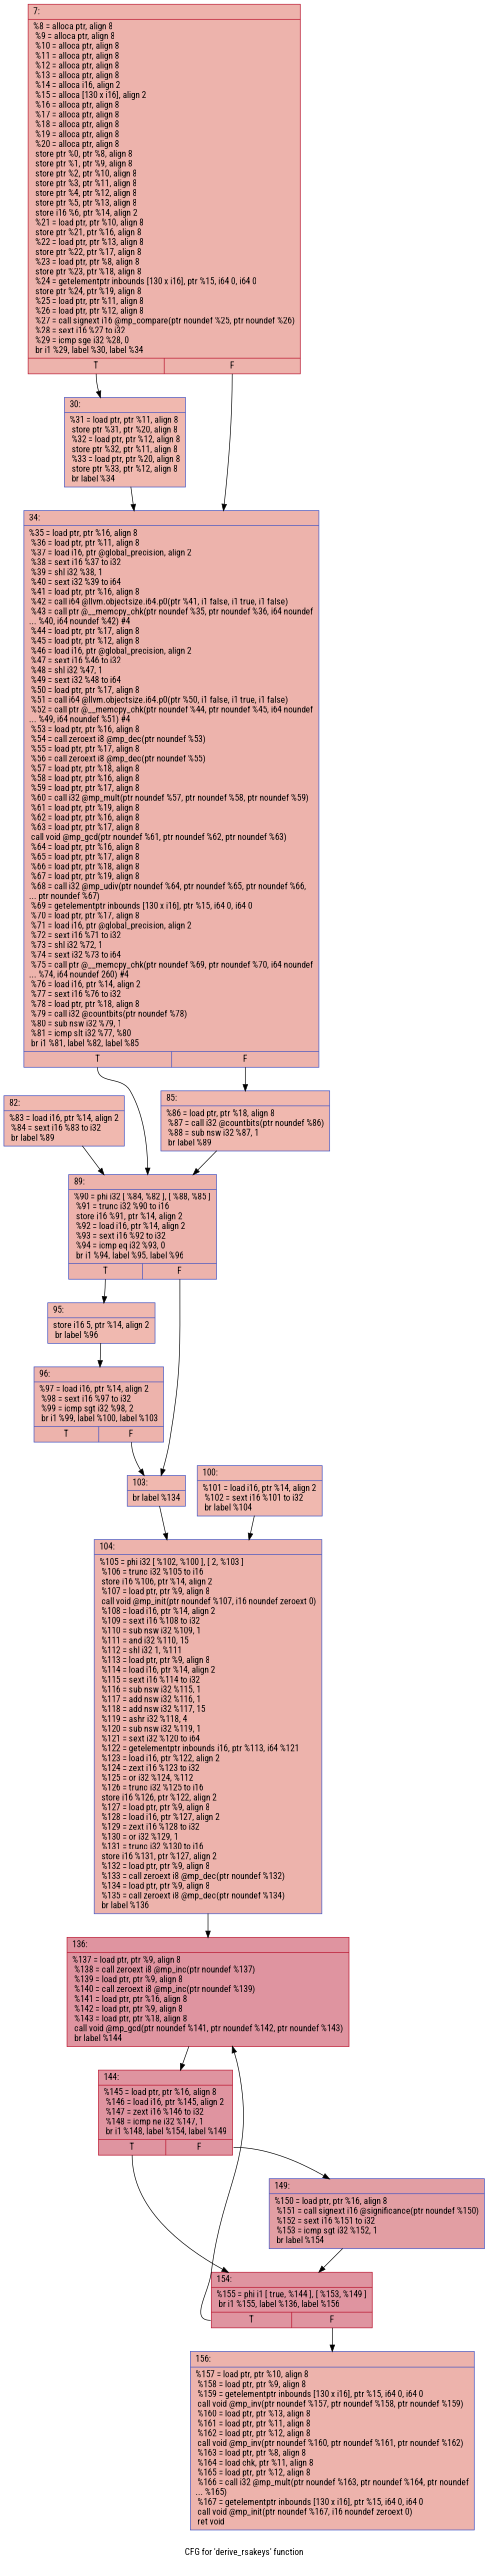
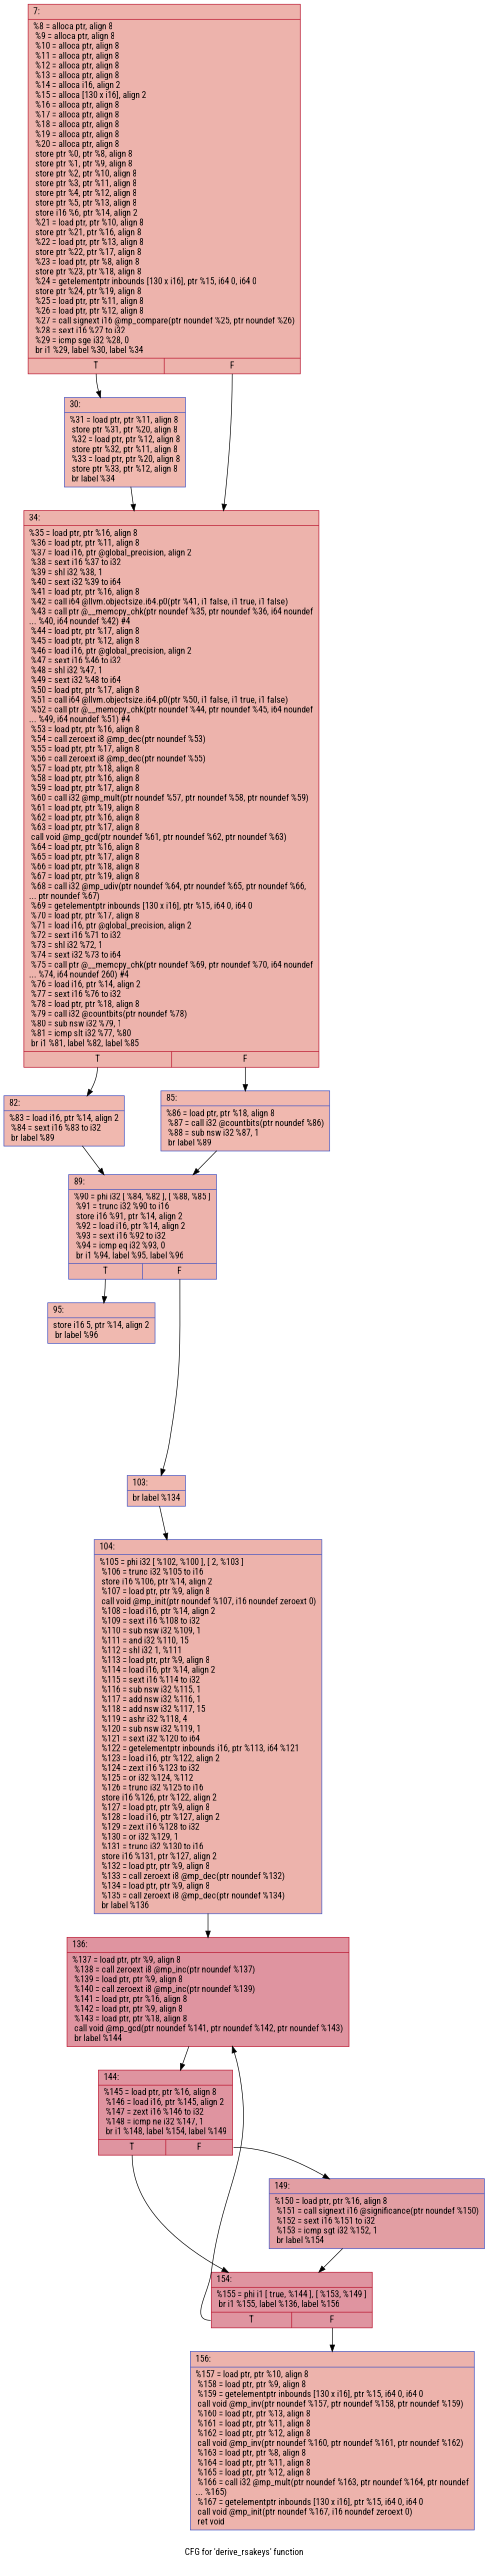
(171, 789) -> (171, 789)
(138, 1108) -> (96, 1079)
(99, 1404) -> none
(260, 1491) -> none
(255, 2463) -> (253, 2463)
